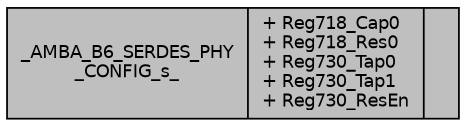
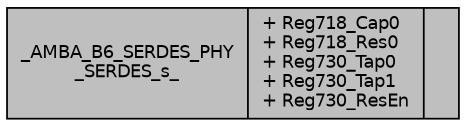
(127, 72) -> (127, 72)
